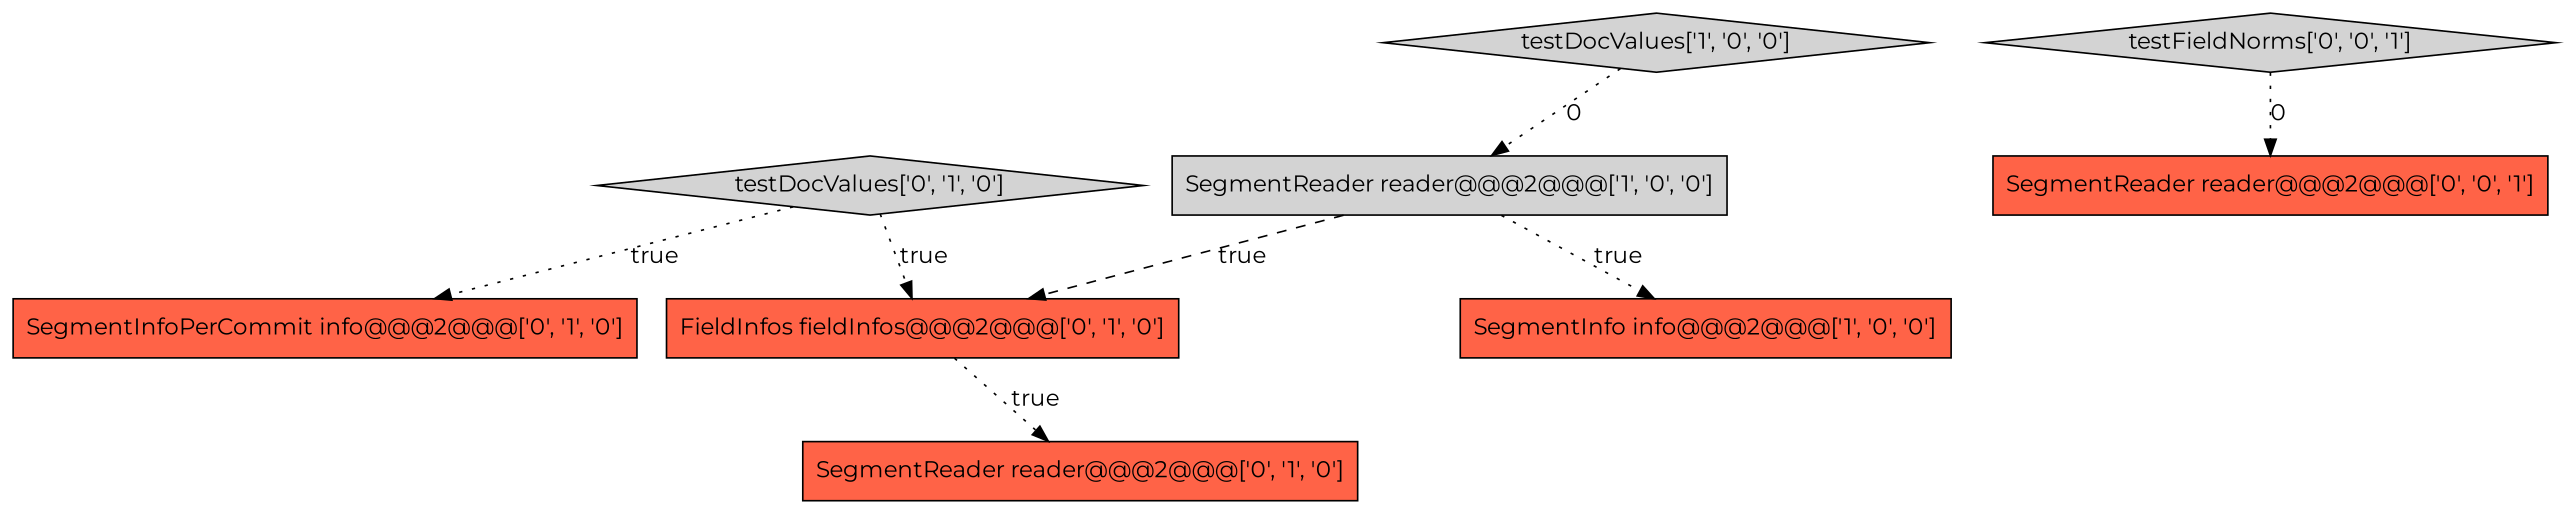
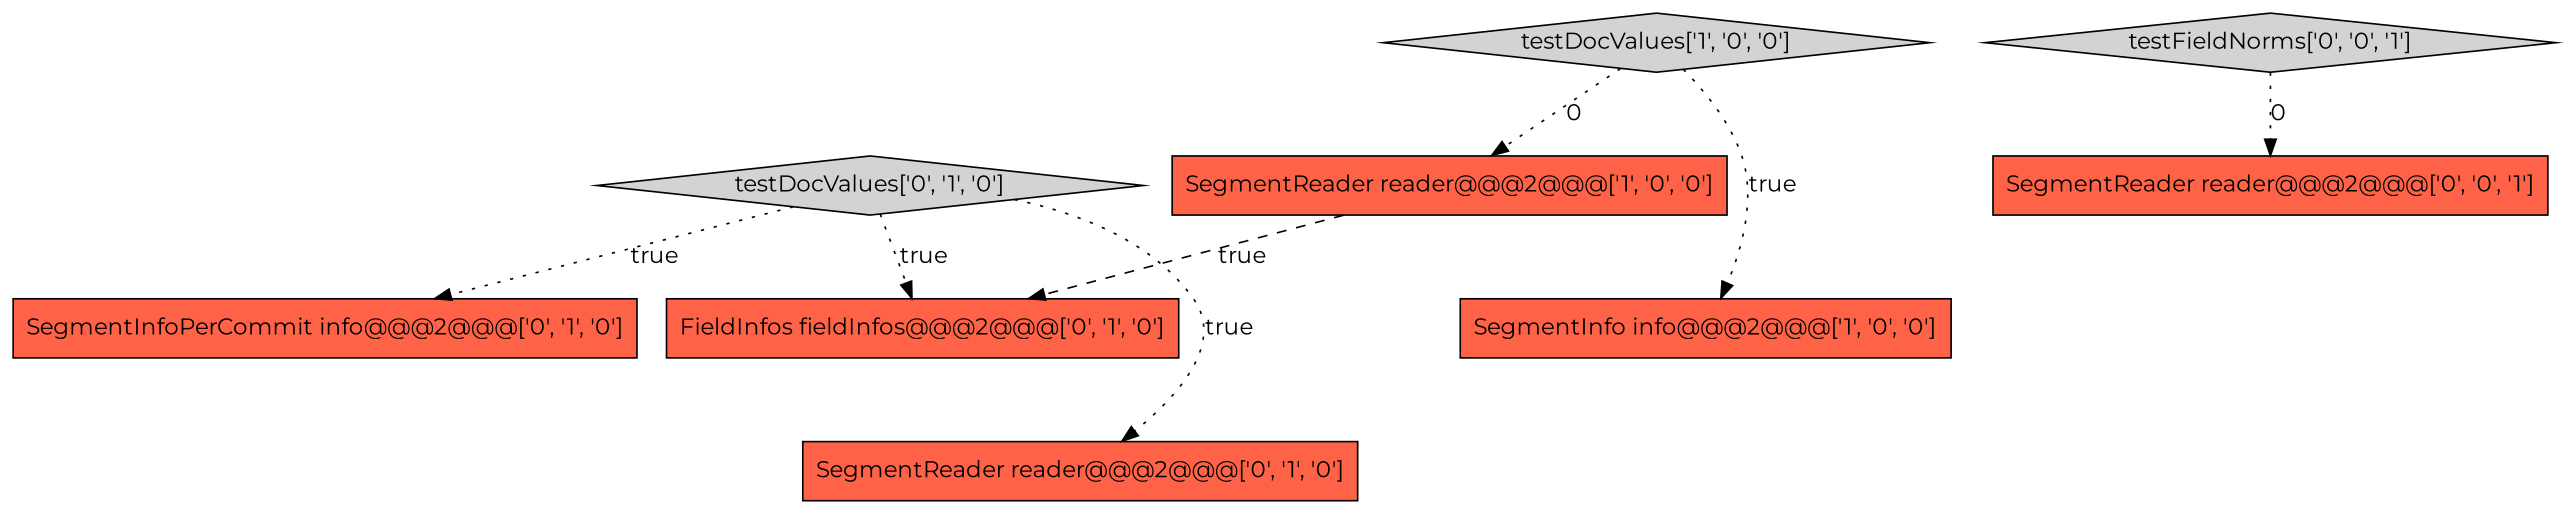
(1450, 186) -> (1450, 186)
(1571, 253) -> (1745, 168)
(995, 394) -> (1177, 279)
